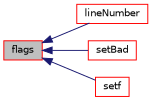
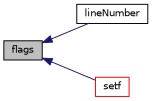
(112, 14) -> (112, 14)
(23, 50) -> (23, 50)
(112, 50) -> none
